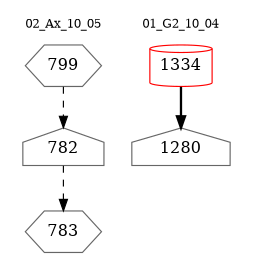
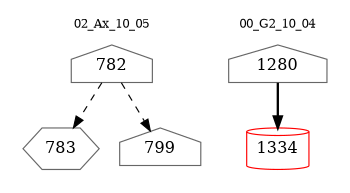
(181, 25) -> (278, 25)
(63, 66) -> (160, 149)
(63, 102) -> (133, 102)
(181, 102) -> (278, 99)
